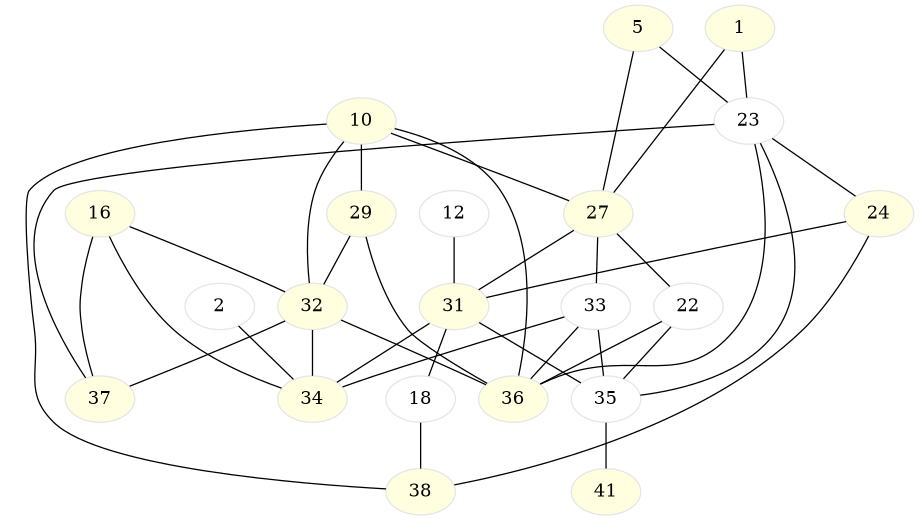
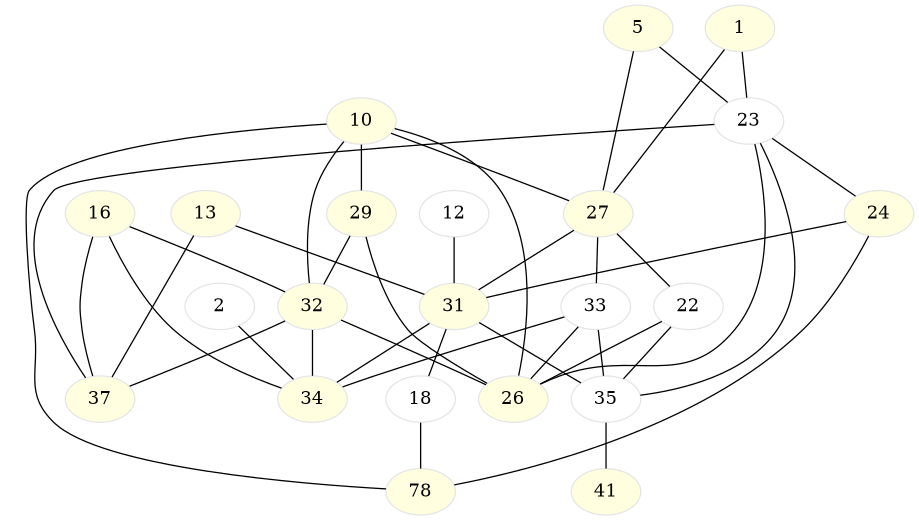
none -> (206, 214)
(513, 399) -> (513, 399)
(421, 492) -> (421, 492)
